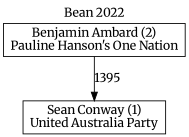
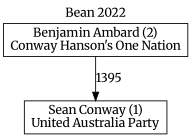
(94, 40) -> (96, 40)
